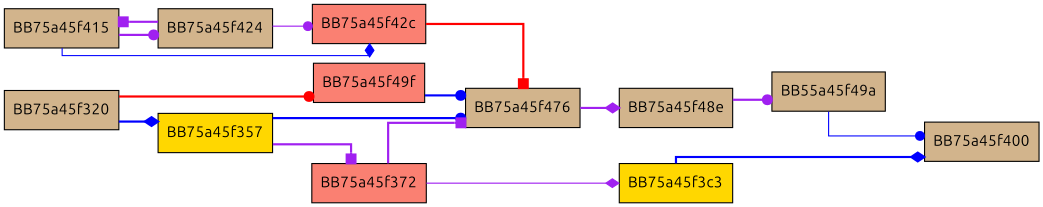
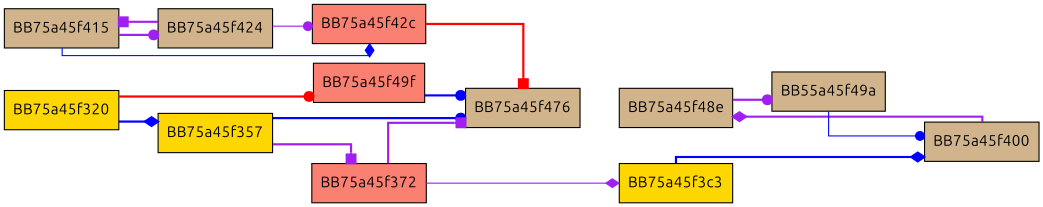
(593, 108) -> (867, 117)
(62, 110) -> (62, 110)
